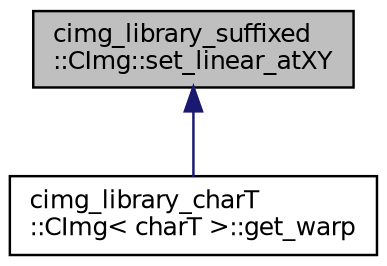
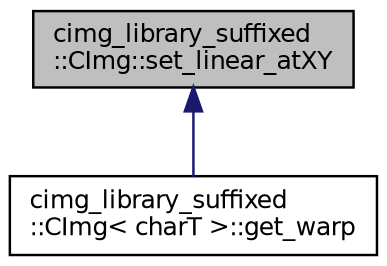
(193, 216) -> (193, 216)
